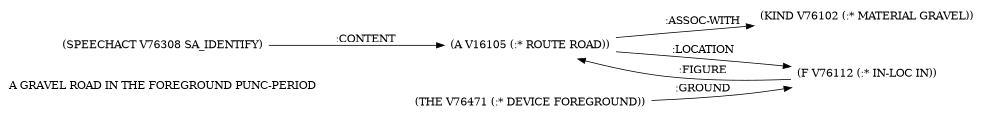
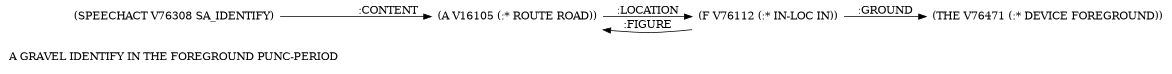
(867, 17) -> none
(162, 86) -> (174, 57)
(718, 96) -> (881, 17)
